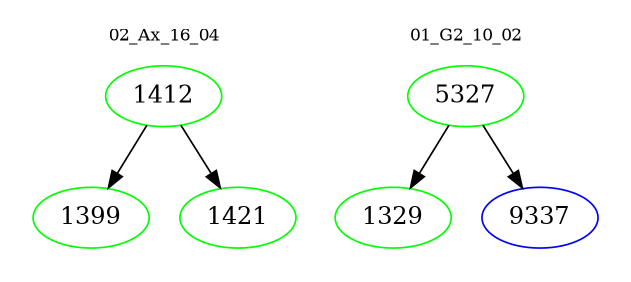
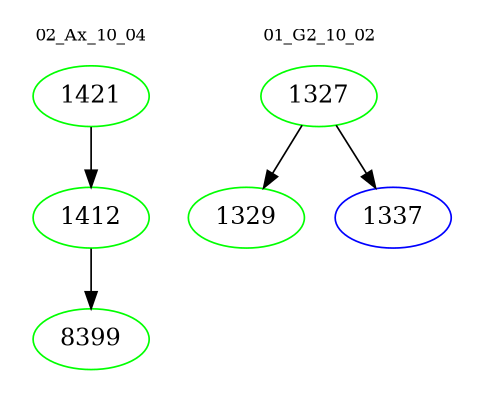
(165, 36) -> (91, 36)
(466, 96) -> (319, 96)
(196, 149) -> (91, 149)
(91, 218) -> (91, 339)
(540, 218) -> (393, 218)
